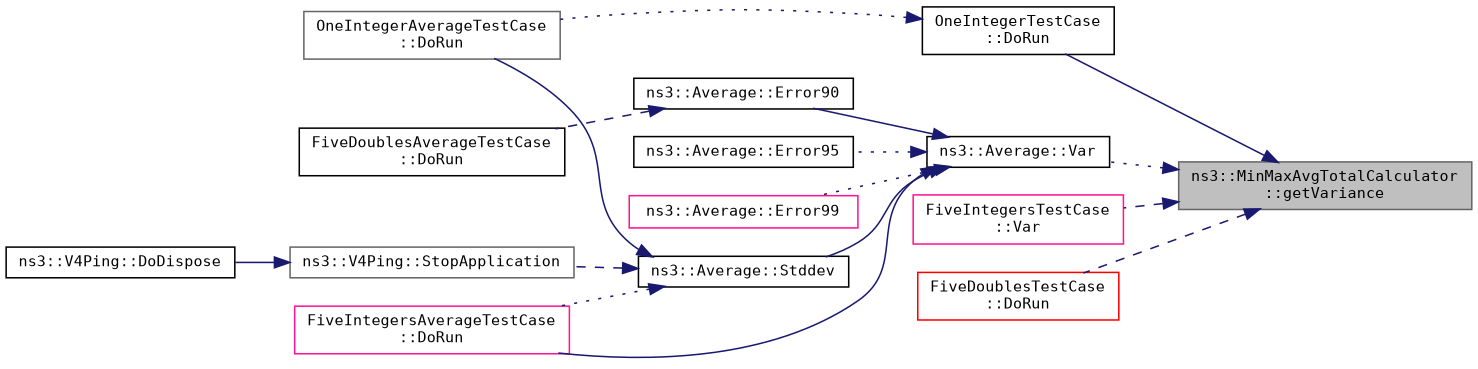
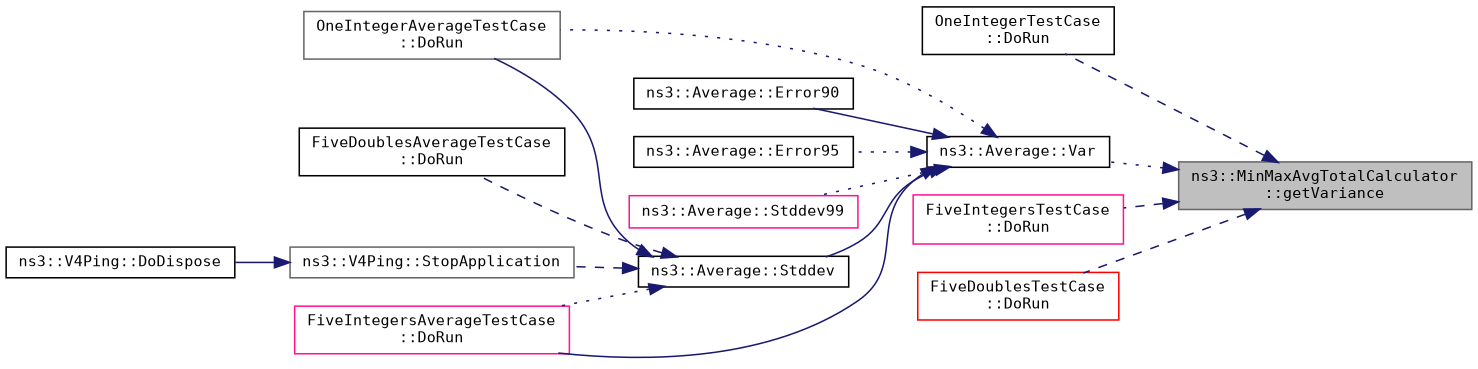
(733, 10) -> (781, 47)
(1165, 105) -> (1165, 105)
(603, 120) -> (568, 218)
(744, 212) -> (744, 212)
(1018, 219) -> (1018, 219)
